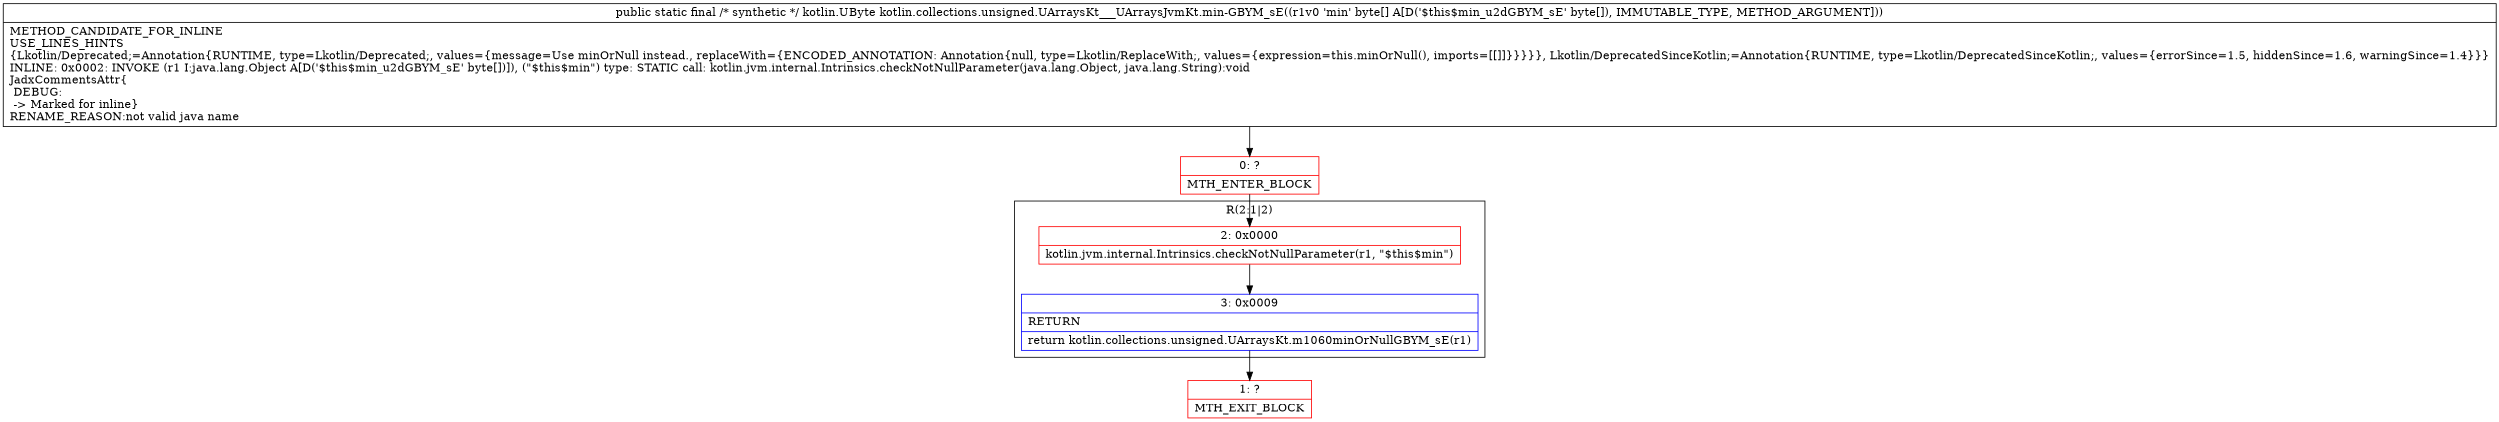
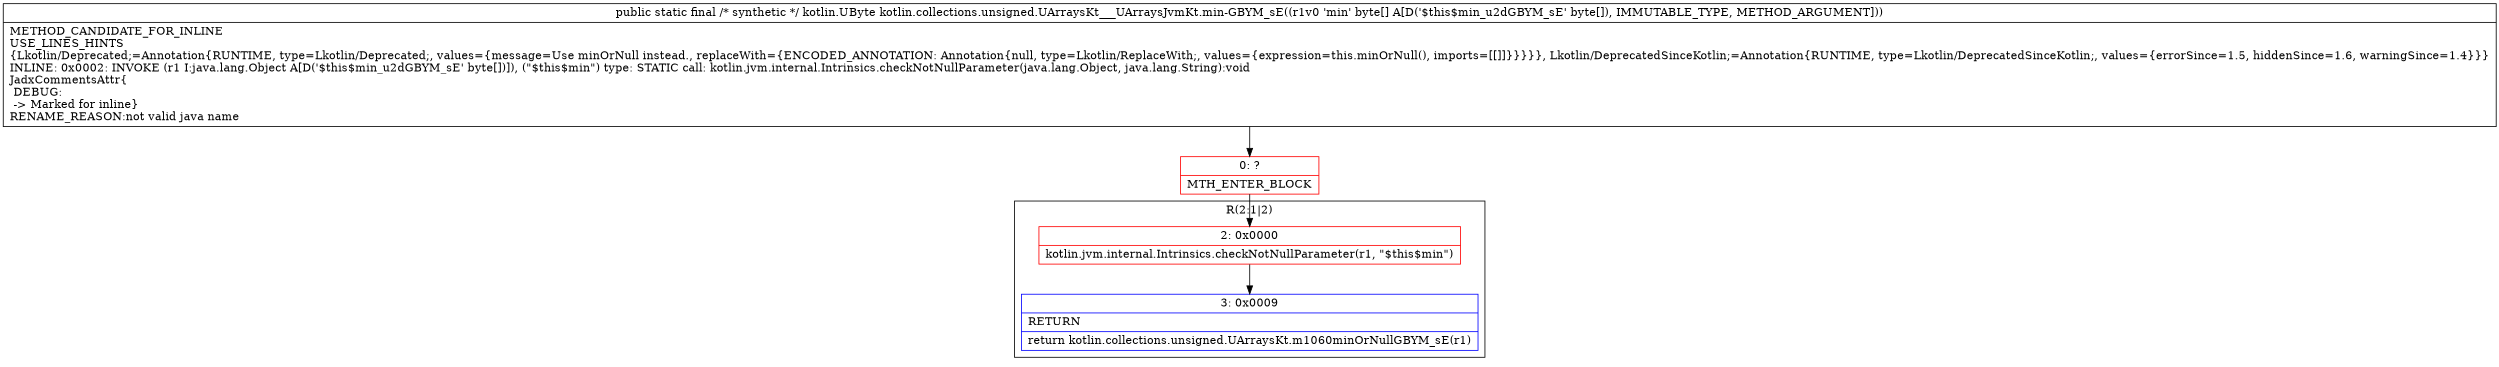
(1250, 399) -> none
